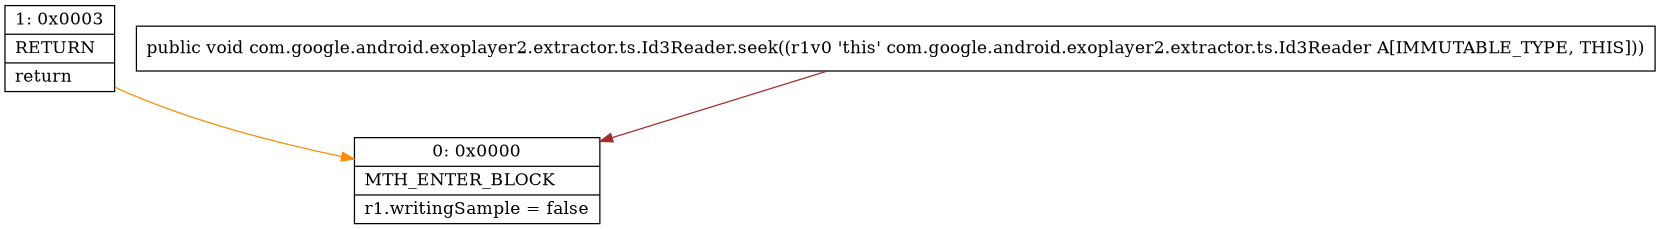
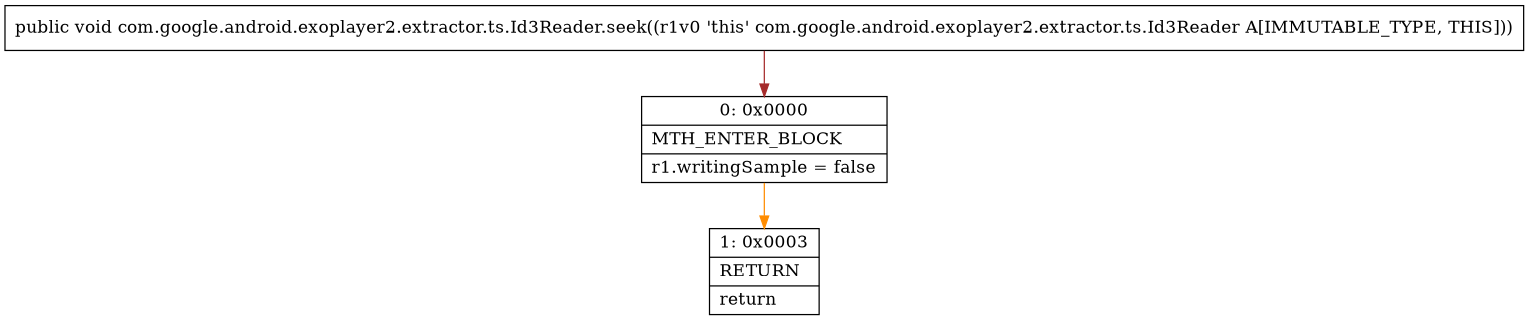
(226, 128) -> (764, 199)
